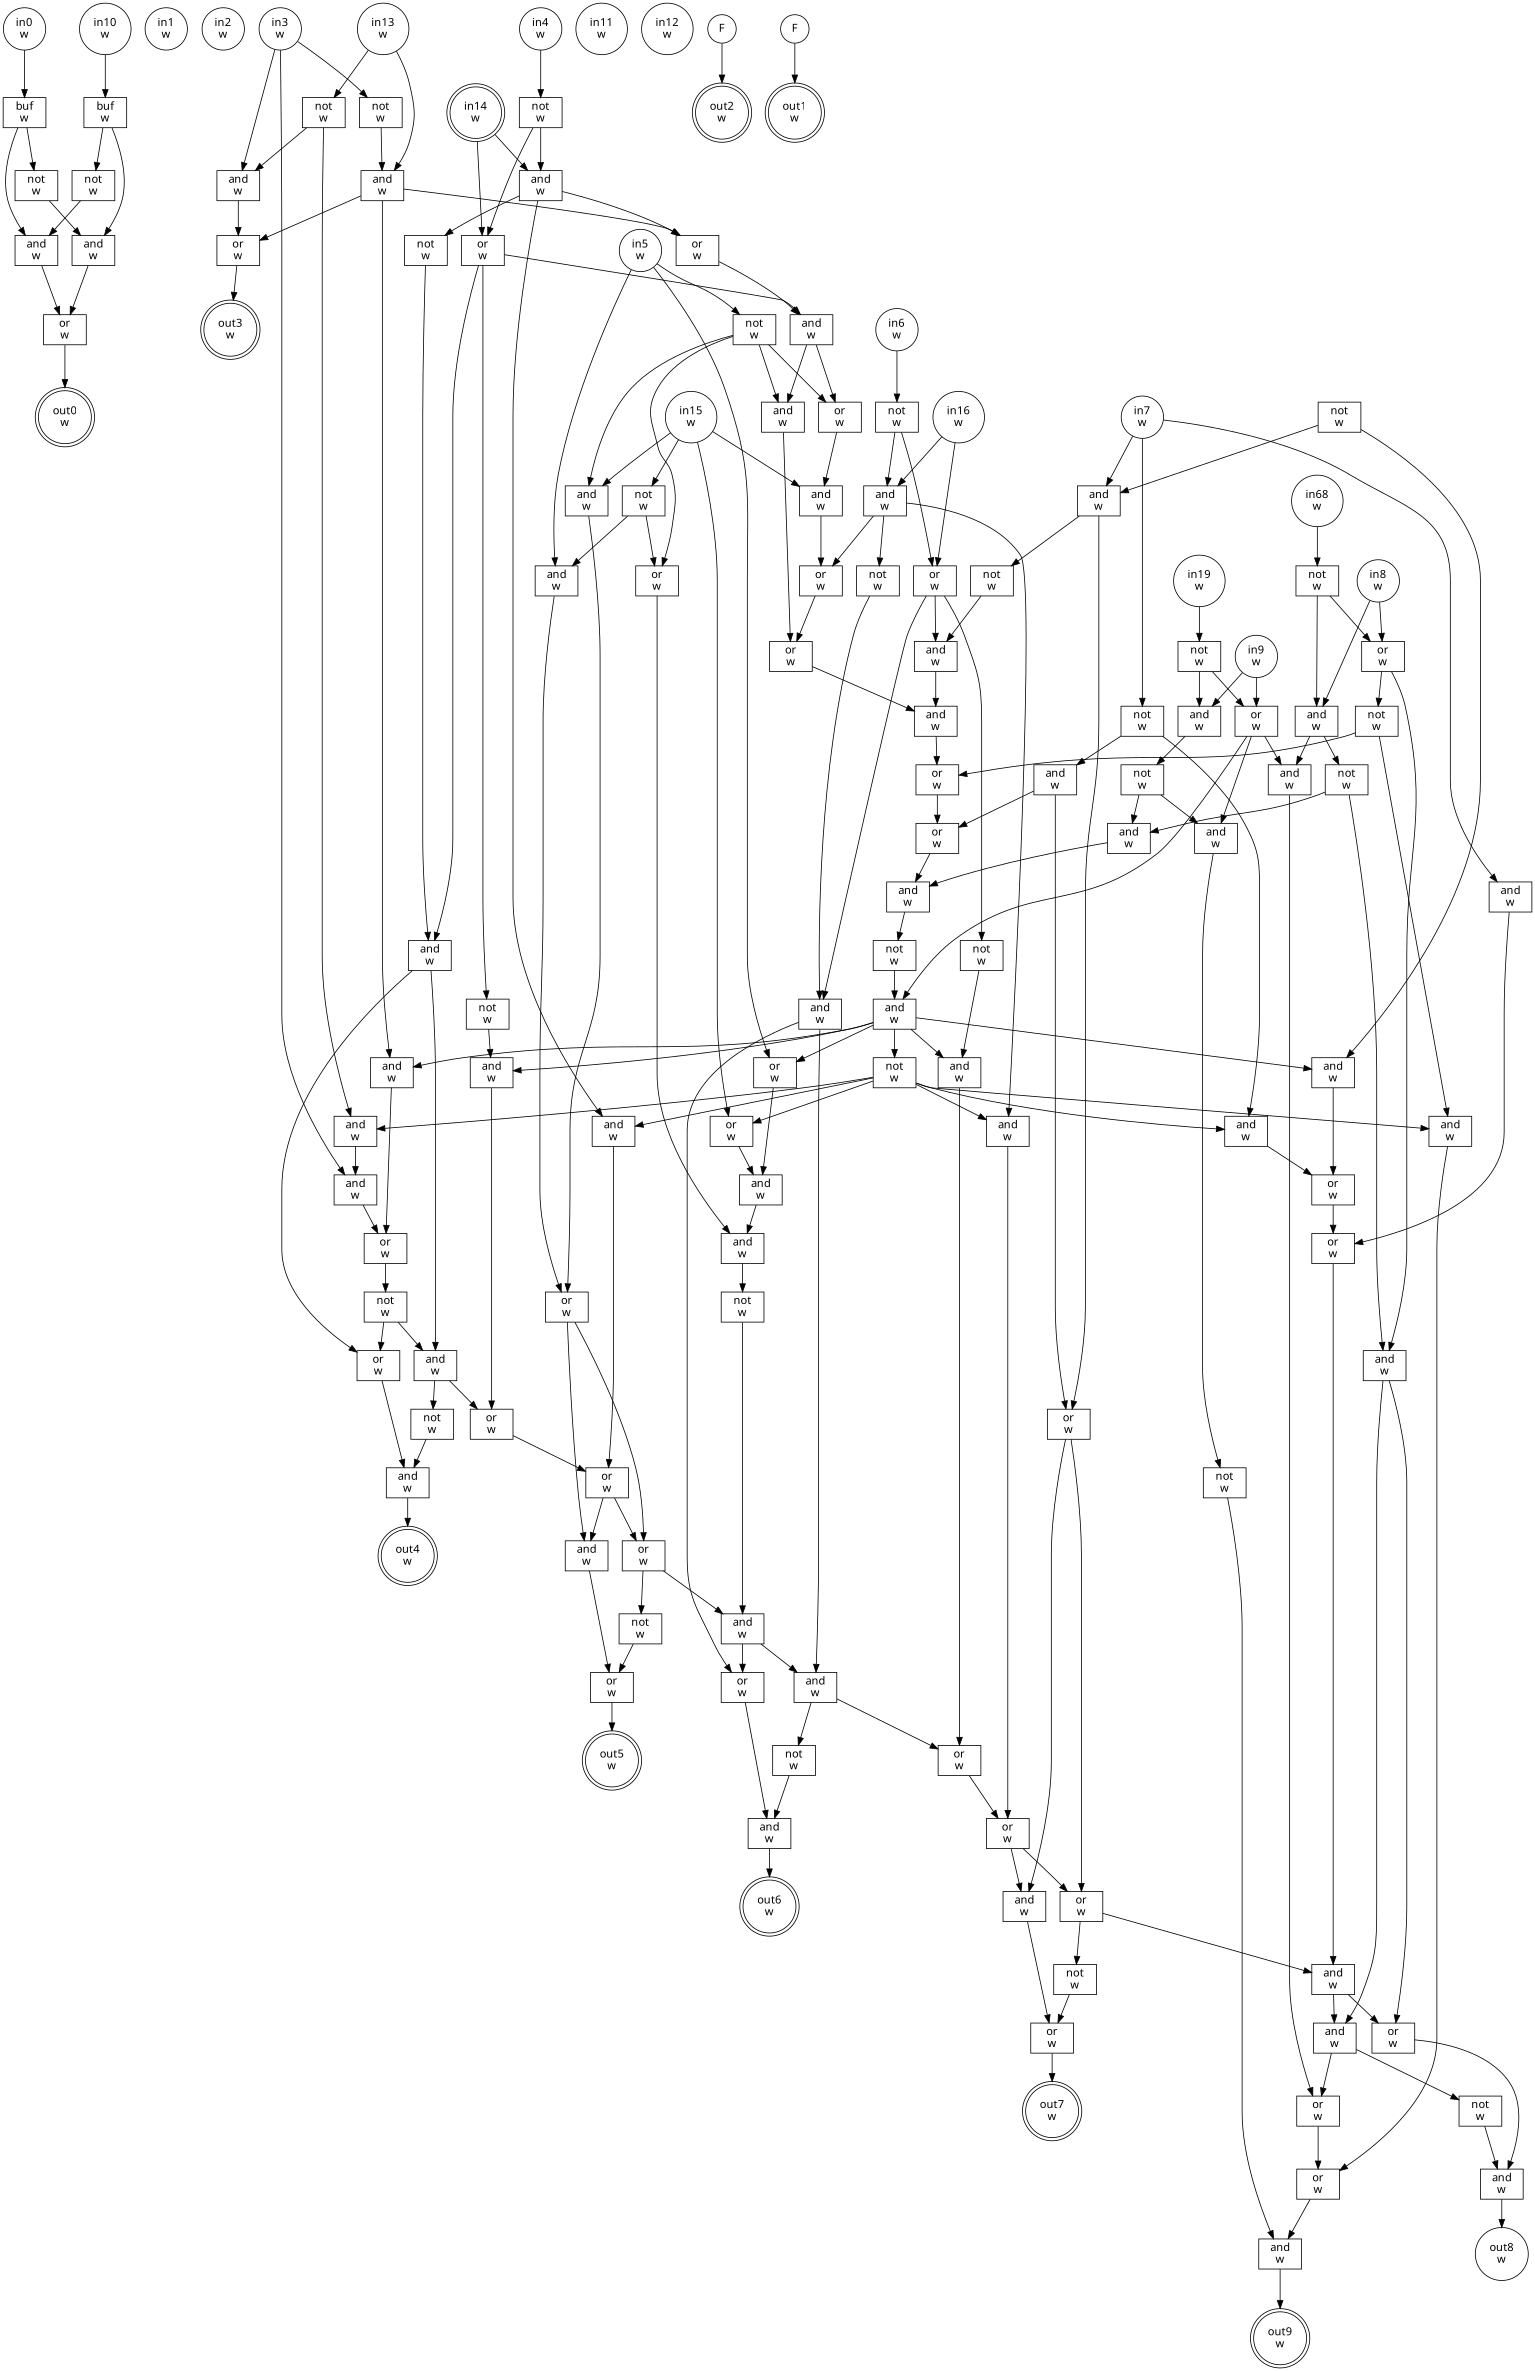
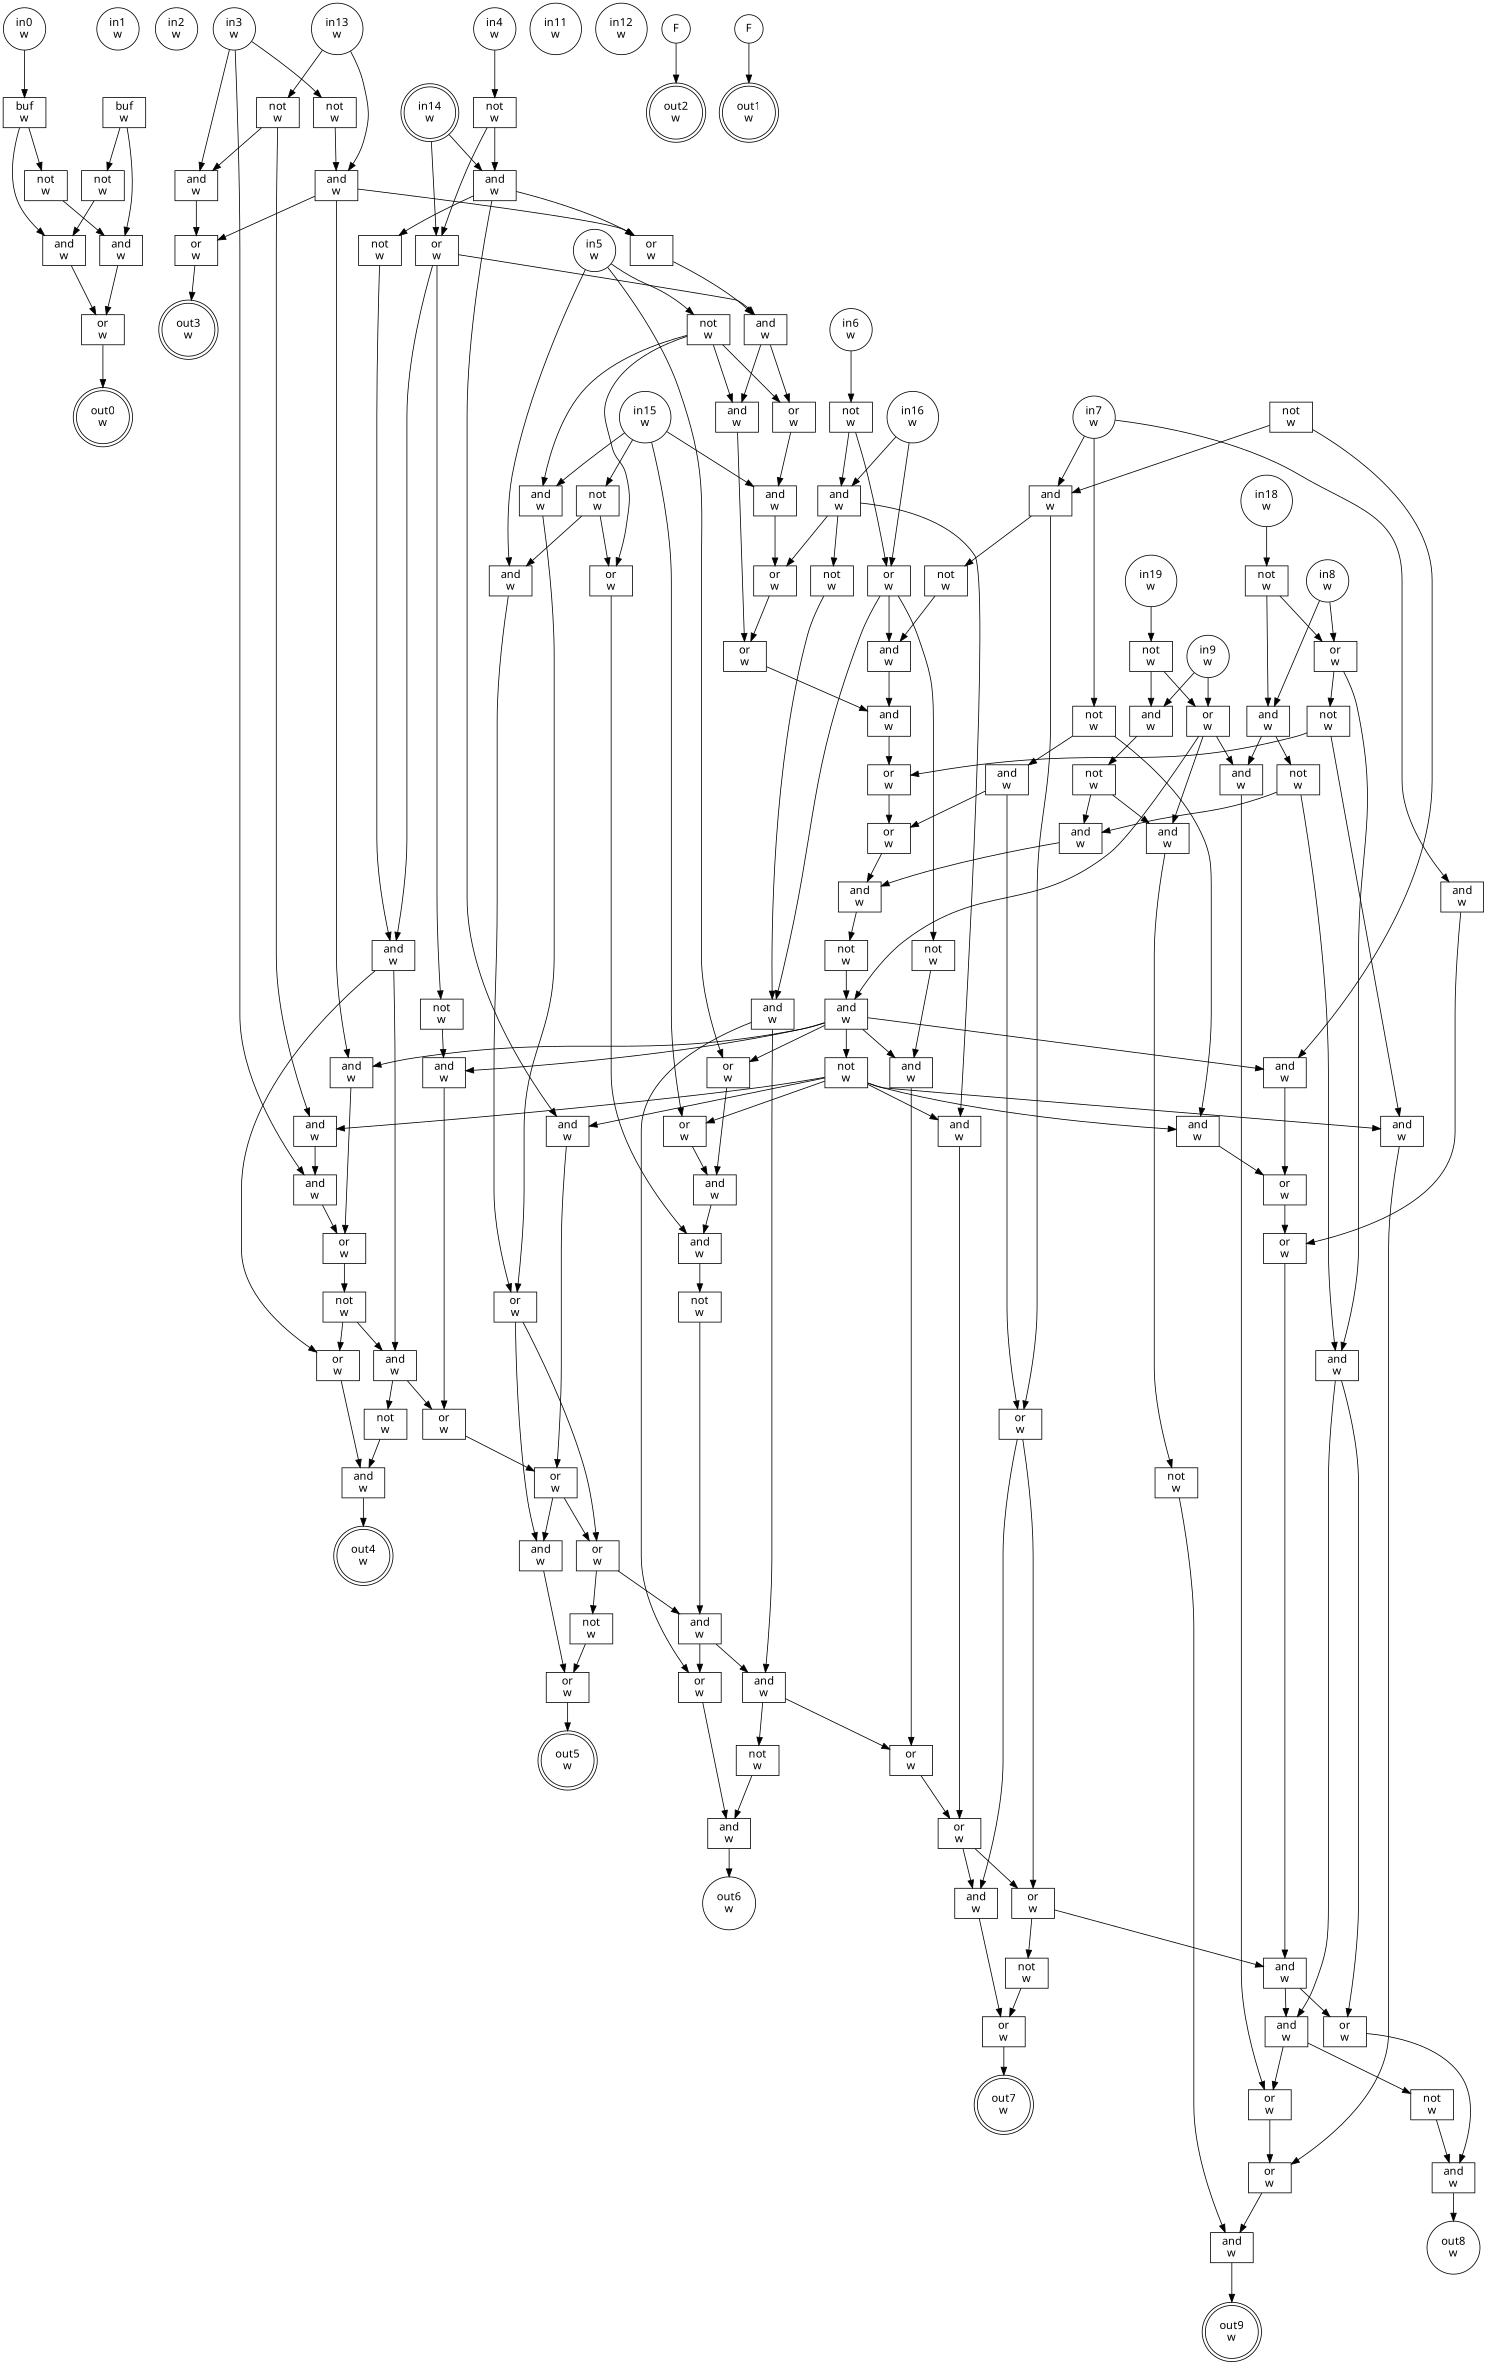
(105, 29) -> none
(1317, 501) -> (1267, 501)
(770, 1907) -> (729, 1903)
